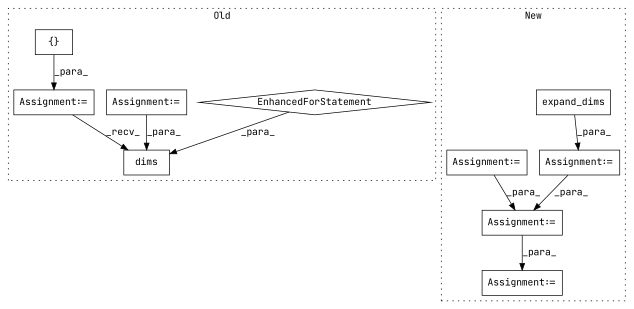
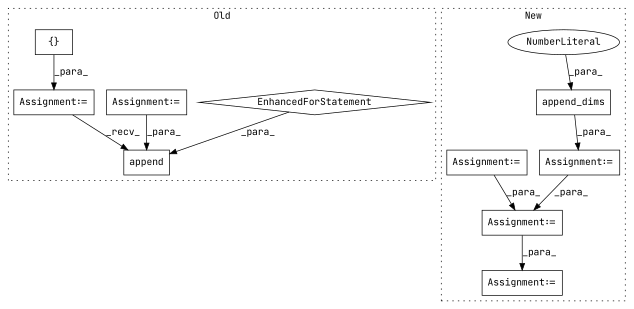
none -> (564, 42)
(573, 102) -> (573, 102)
(147, 163) -> (147, 163)
